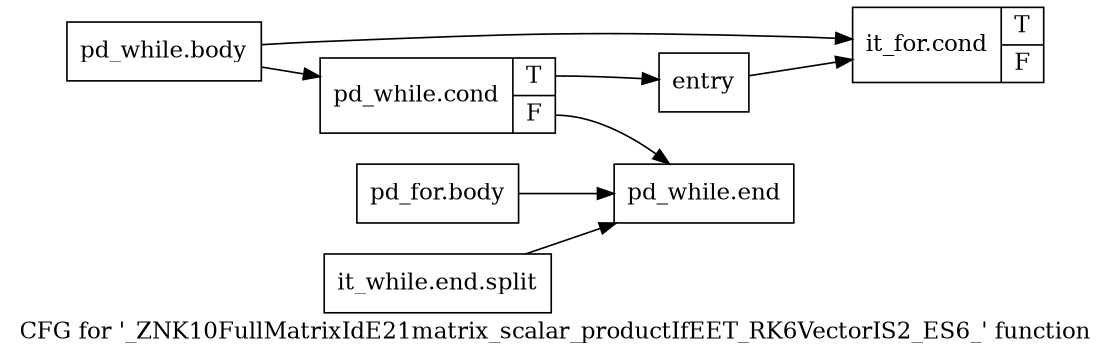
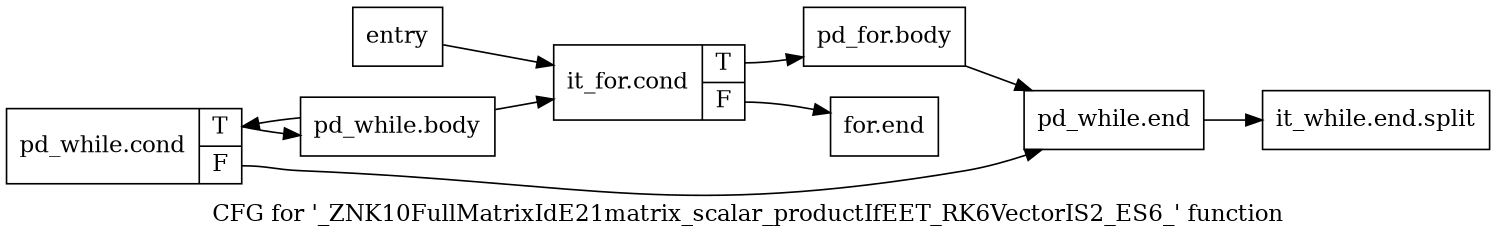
none -> (766, 62)
(599, 77) -> (270, 132)
none -> (884, 127)
(563, 241) -> (1225, 120)
